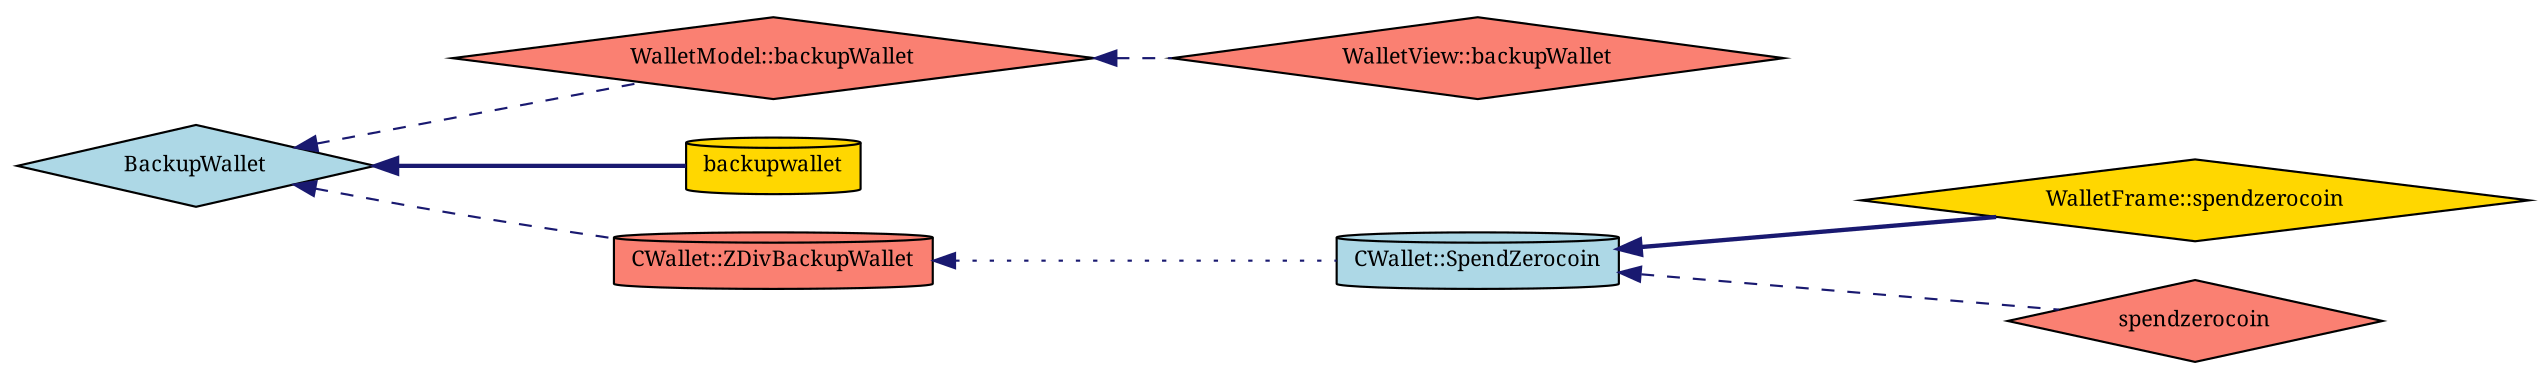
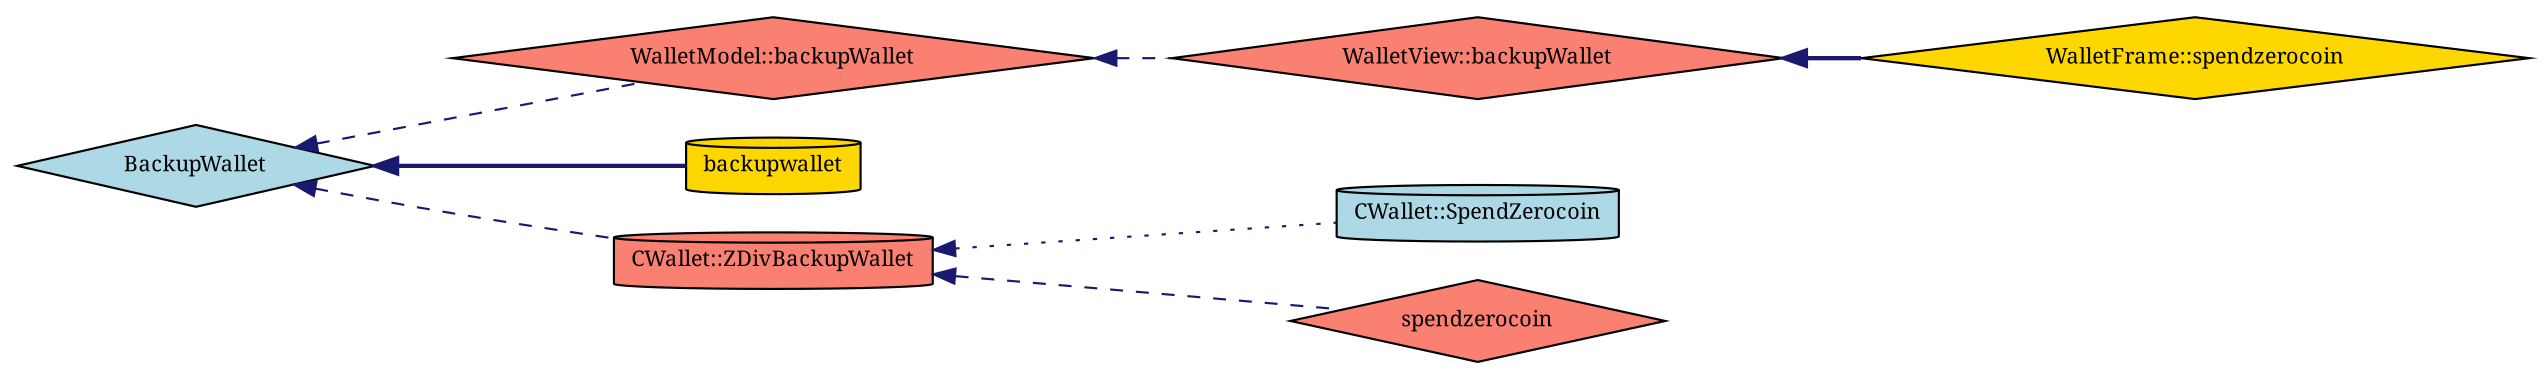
(1819, 232) -> (1834, 58)
(1850, 292) -> (1149, 293)
